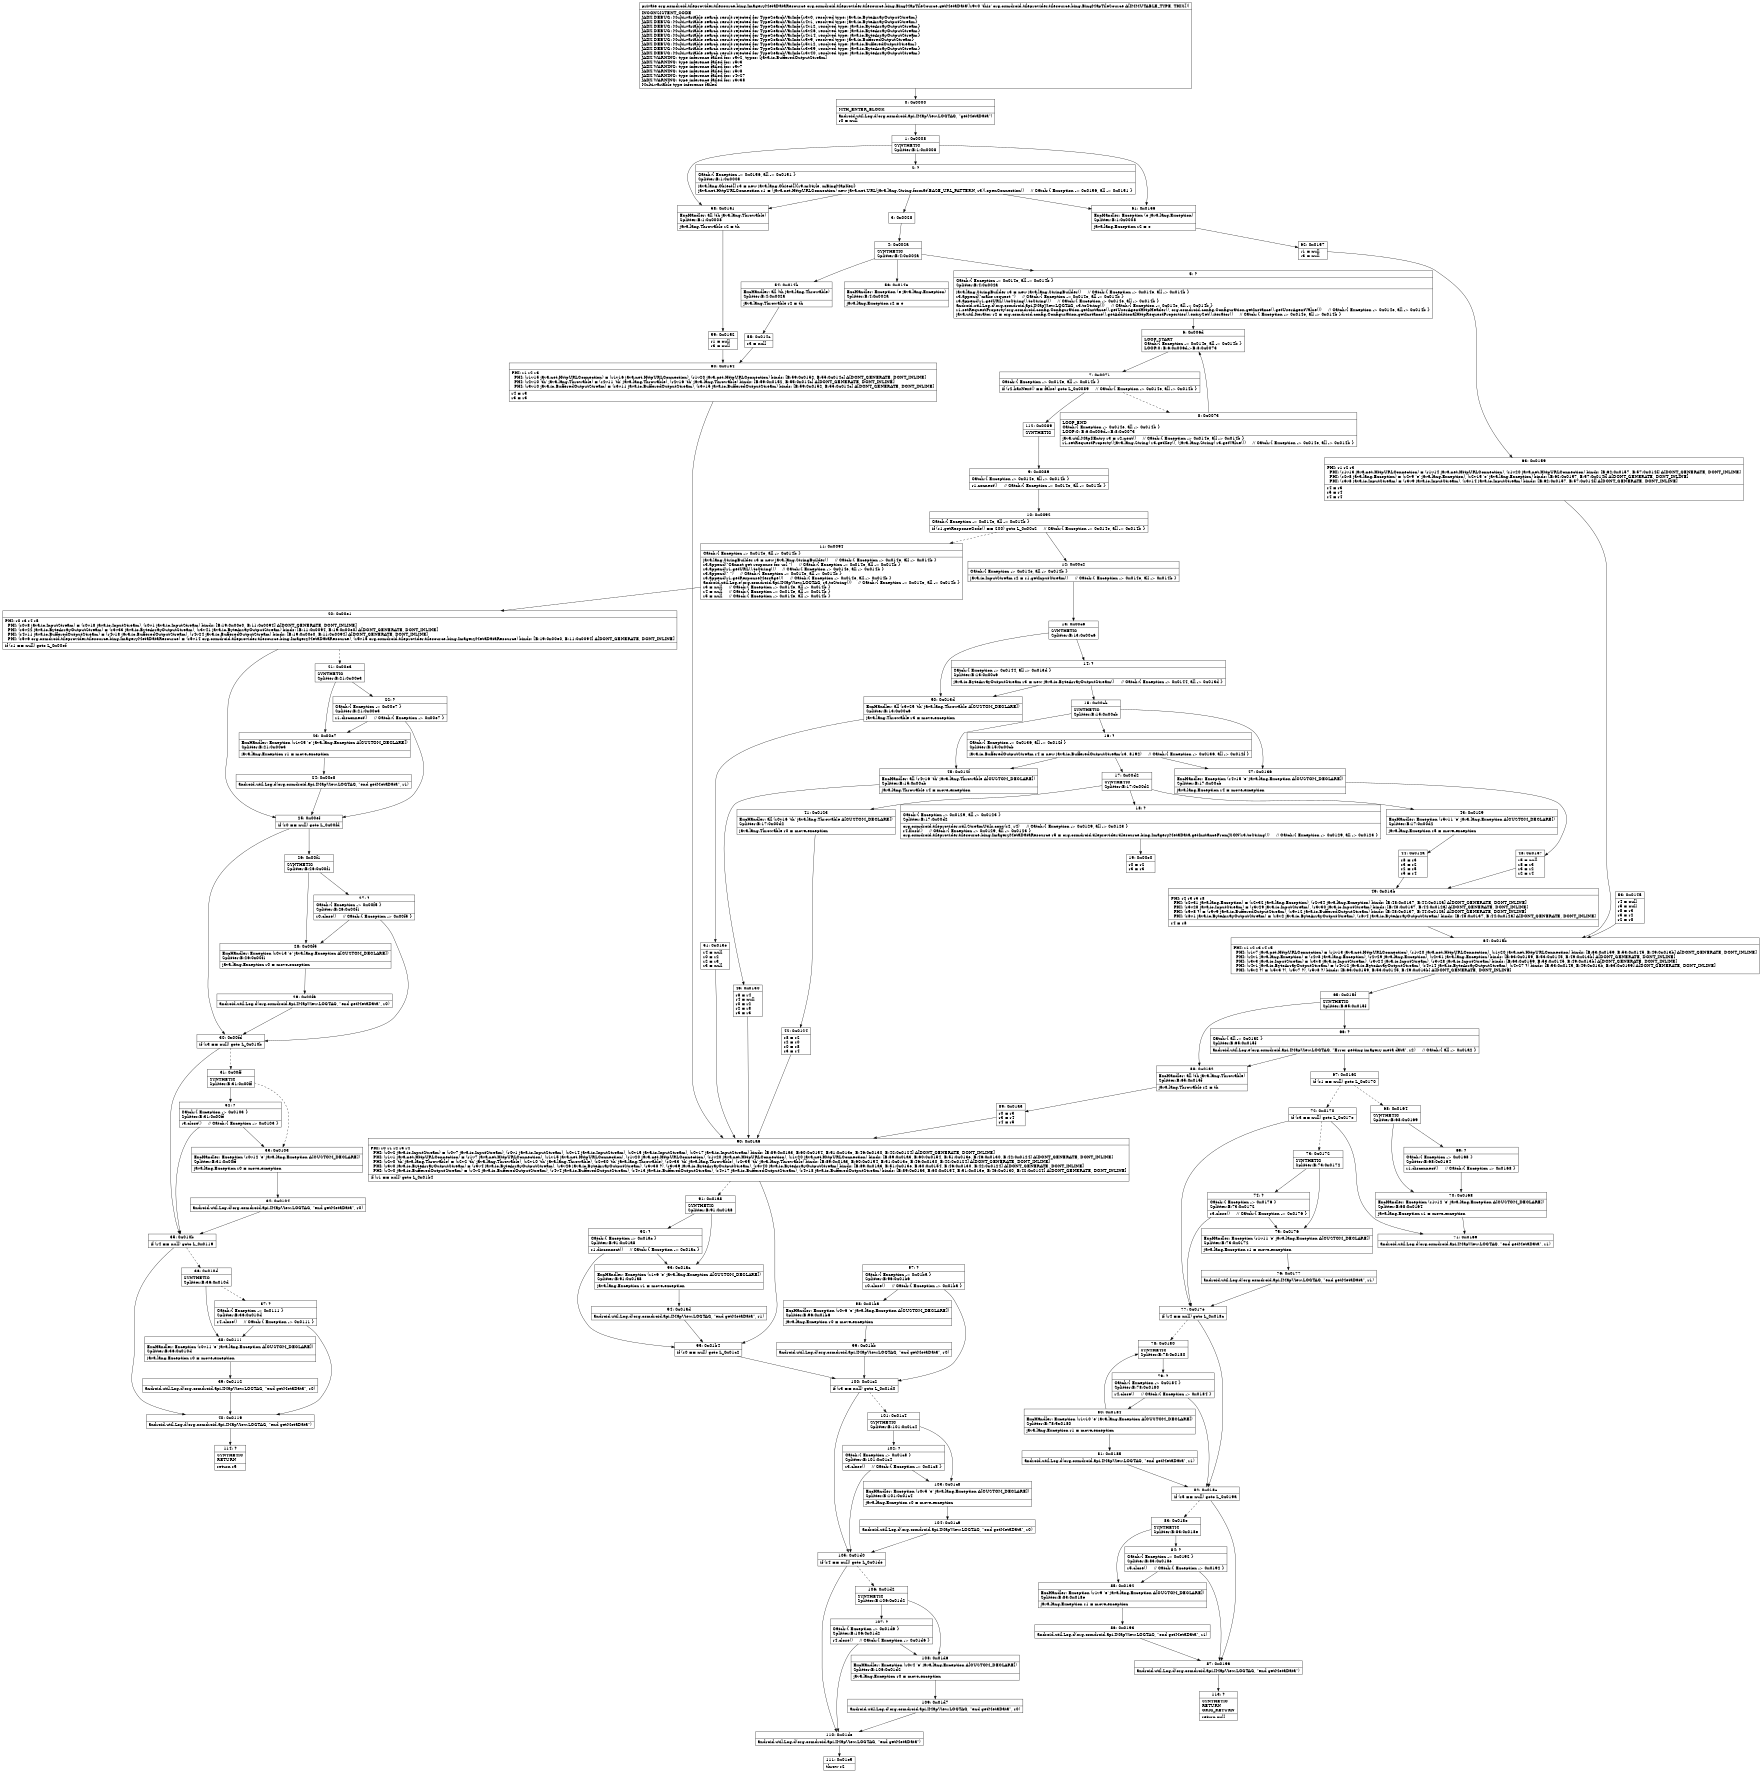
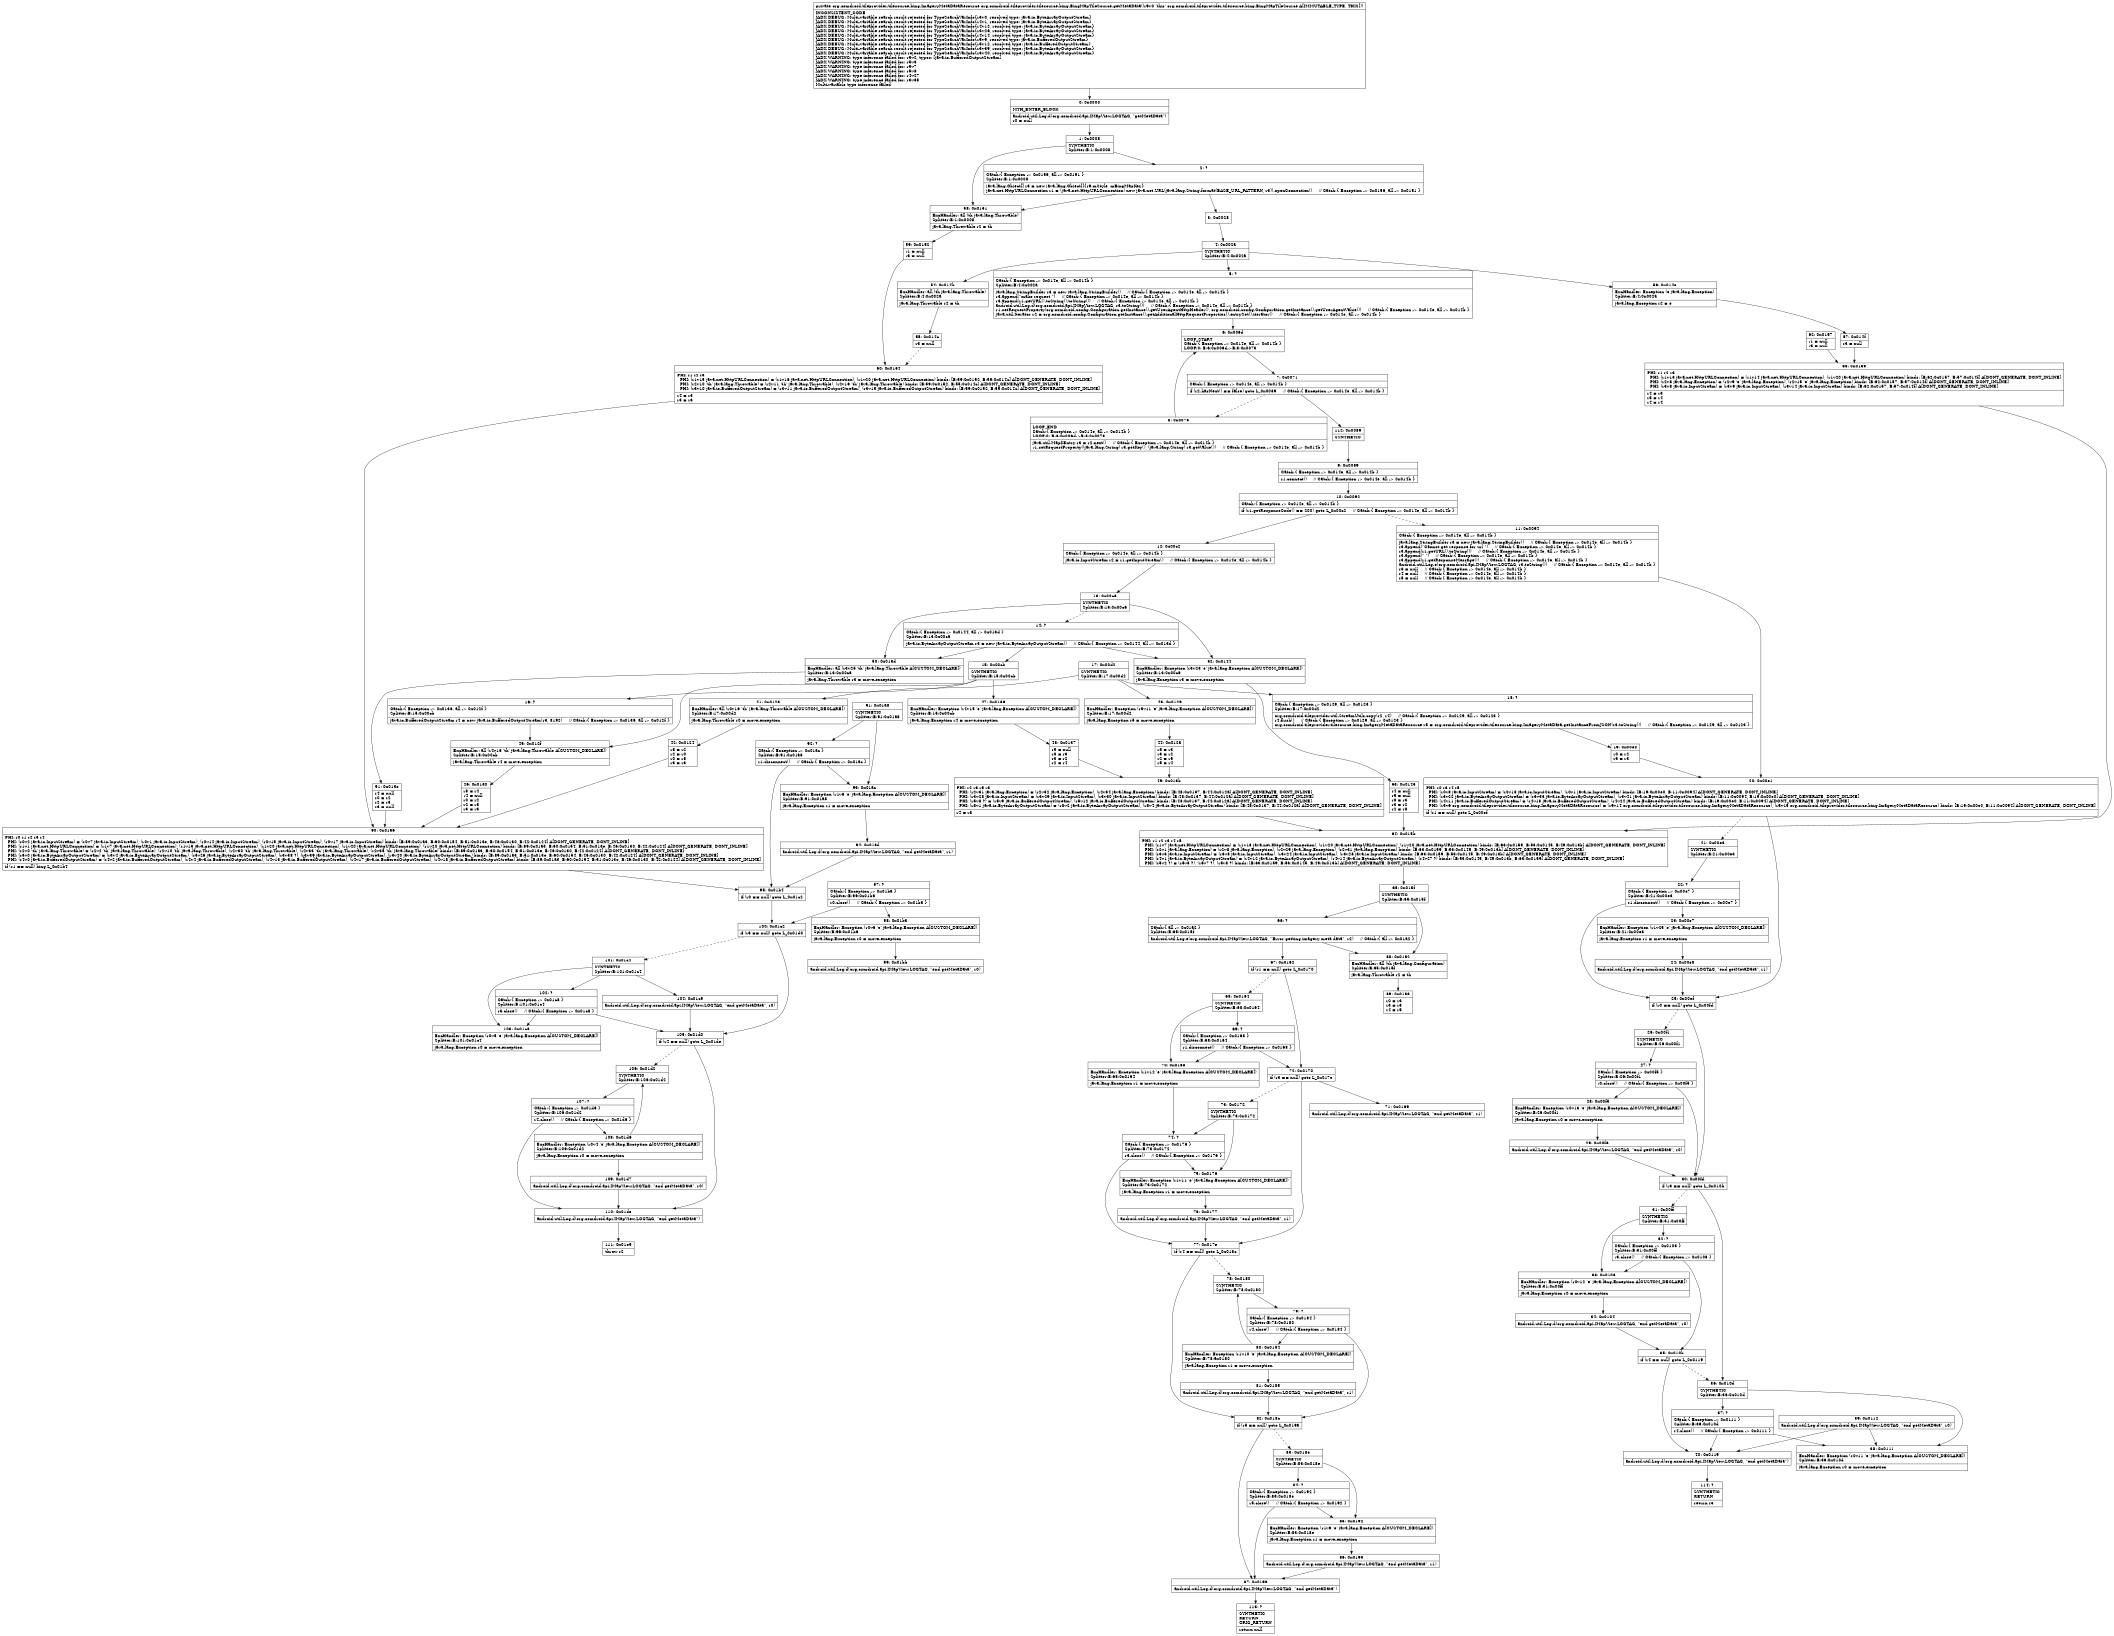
(1144, 218) -> none
none -> (1854, 341)
(747, 354) -> (914, 355)
(1080, 648) -> (1078, 616)
none -> (1220, 671)
(328, 705) -> none
(1183, 763) -> none
(1118, 764) -> none
none -> (1669, 767)
(1199, 783) -> (933, 714)
(309, 840) -> (1672, 1018)
(307, 906) -> none
(792, 1051) -> (678, 763)
none -> (1273, 1059)
(1202, 1076) -> (1398, 964)
(1334, 1095) -> (1296, 1018)
(286, 1105) -> (1610, 1236)
(1007, 1118) -> (1394, 1006)
(1396, 1120) -> (1237, 1008)
(937, 1127) -> none
(171, 1130) -> (1723, 1281)
(402, 1178) -> (37, 867)
(725, 1187) -> none
(1464, 1224) -> (1174, 1109)
(232, 1293) -> (1723, 1403)
(864, 1366) -> none
(230, 1369) -> (1873, 1436)
(947, 1512) -> (655, 985)
(935, 1619) -> (640, 1112)
